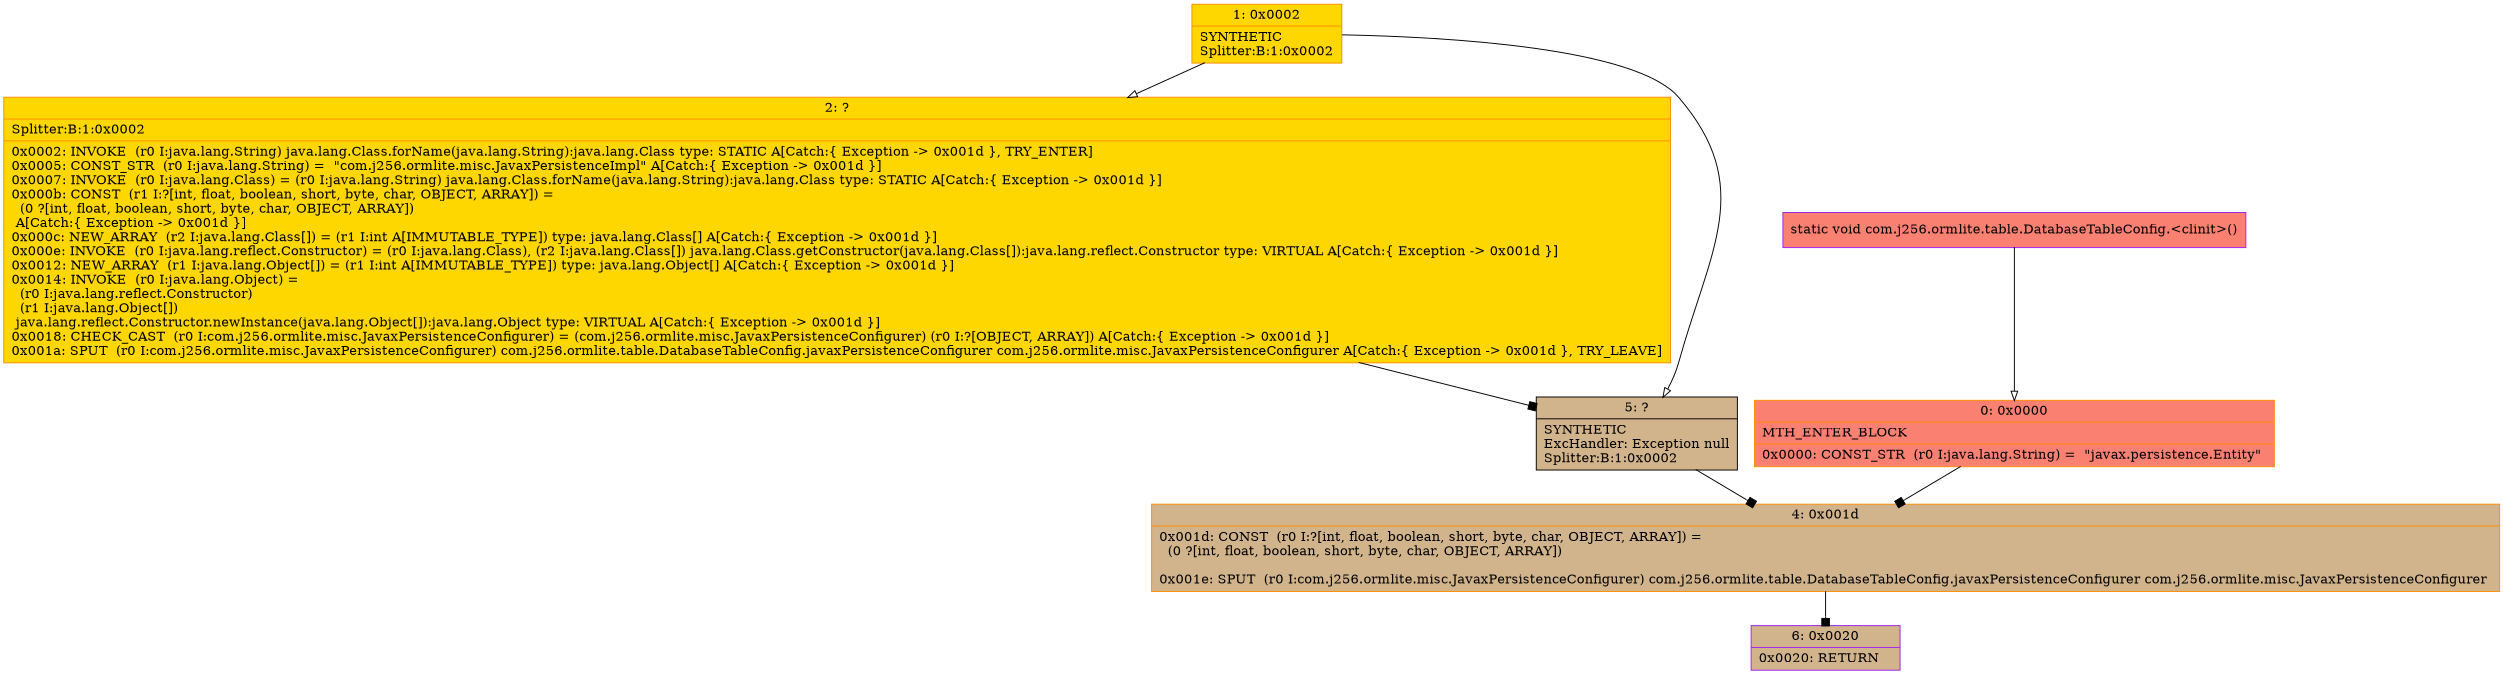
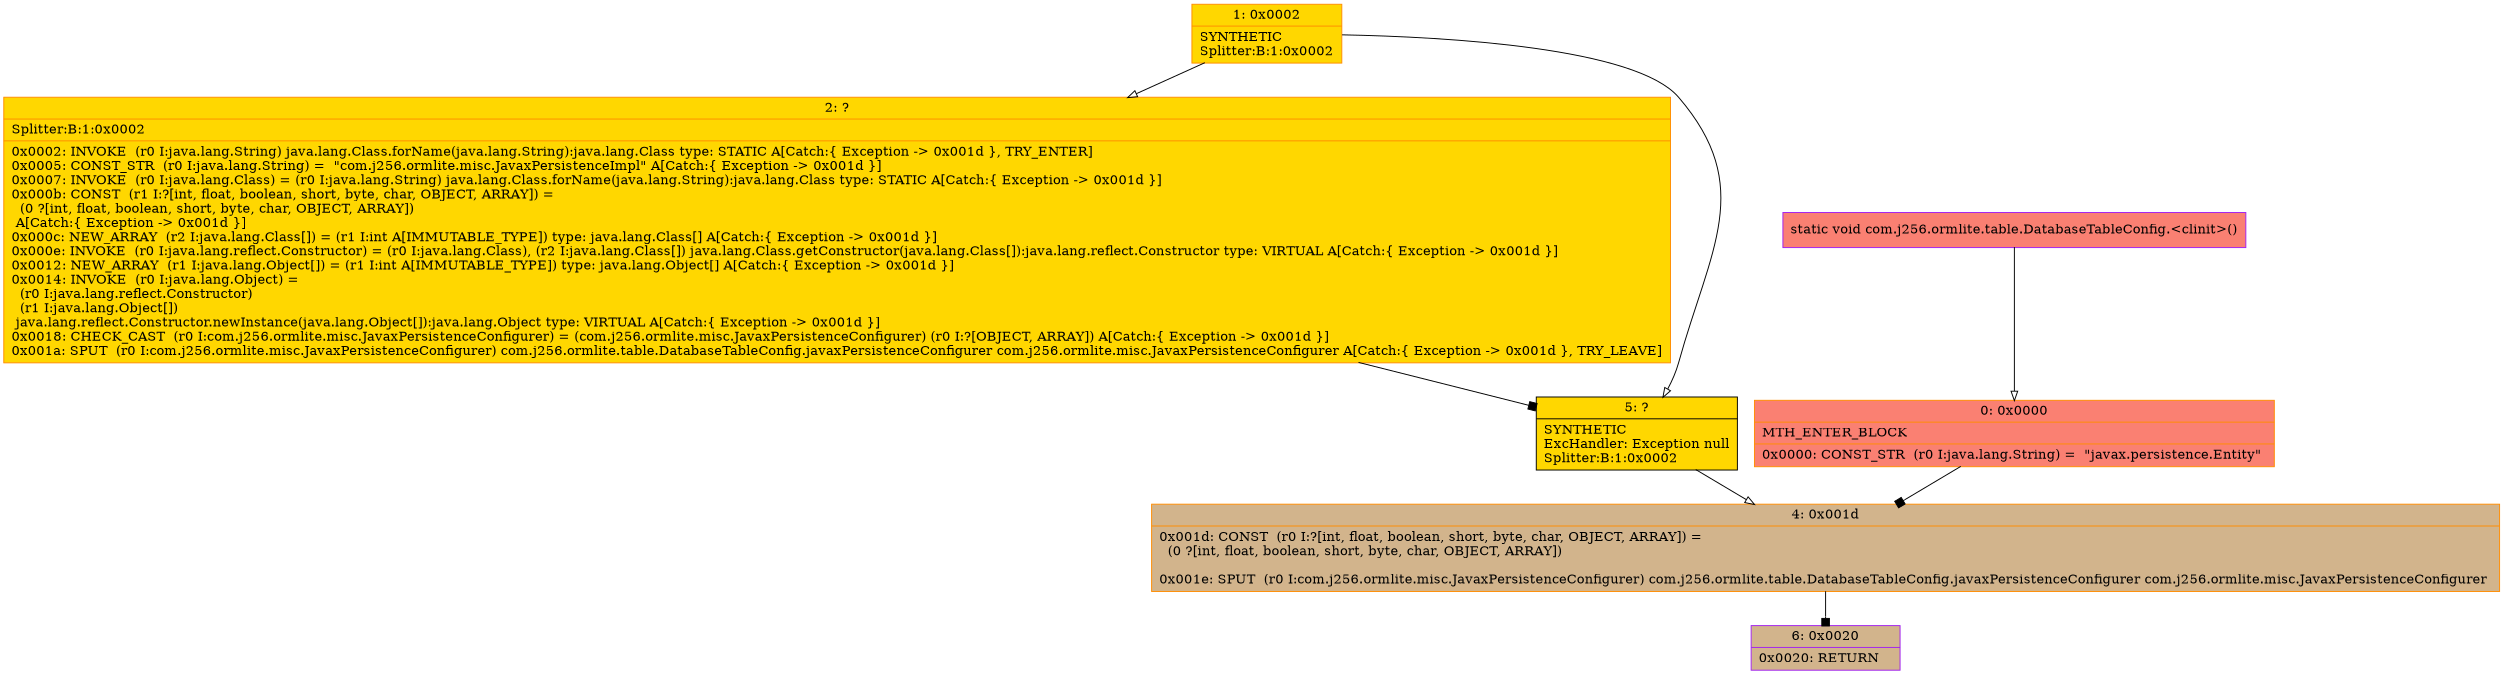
(1637, 434) -> (1637, 434)
(1721, 485) -> (1721, 485)
